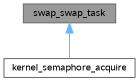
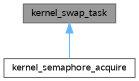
(70, 13) -> (70, 13)
